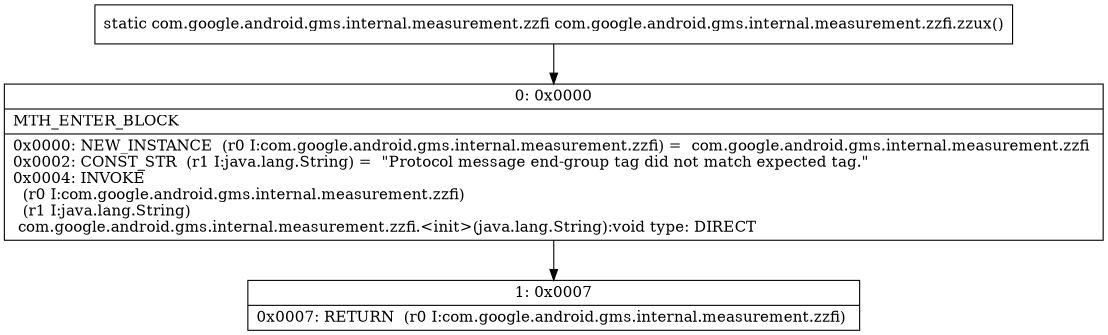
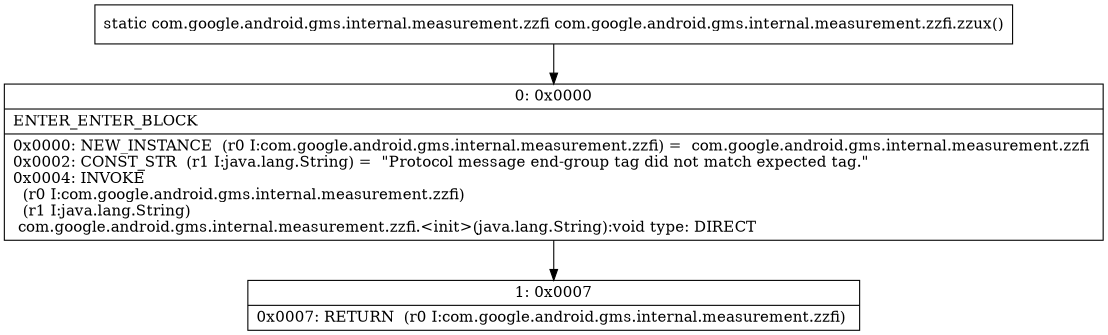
(97, 121) -> (106, 121)
